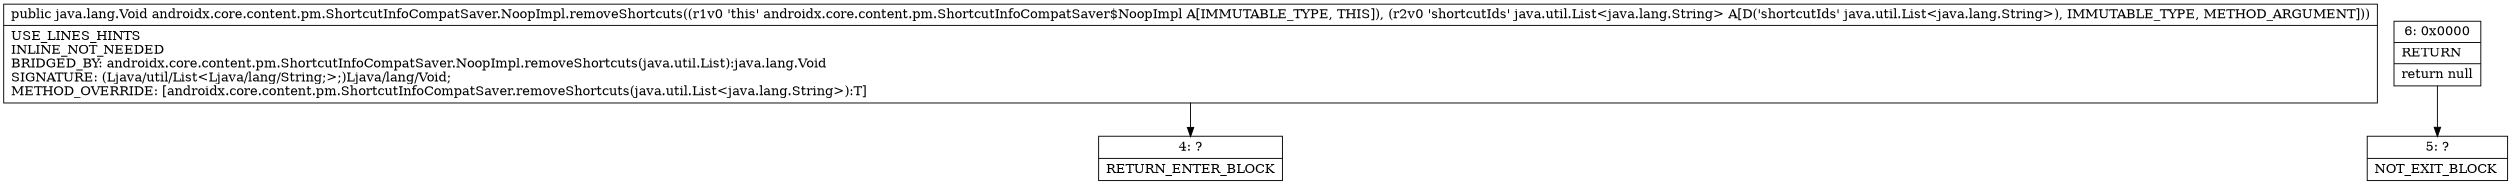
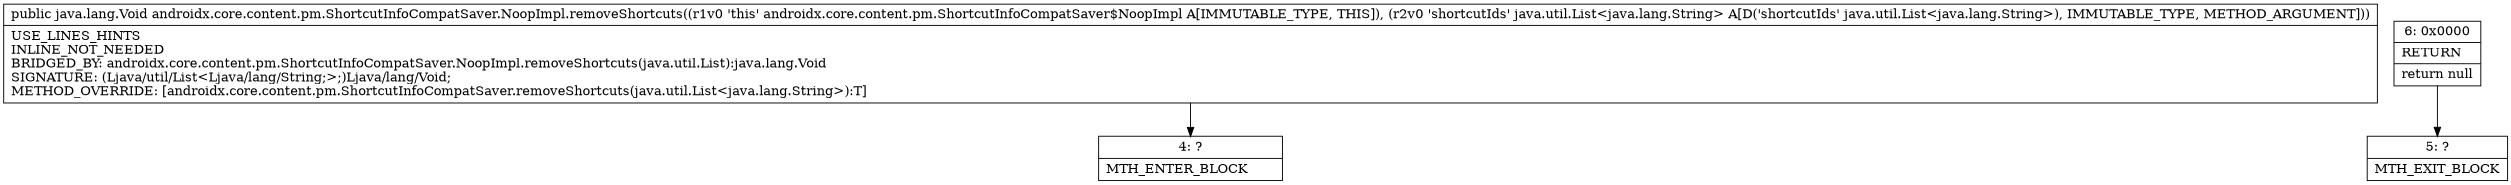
(1191, 169) -> (1177, 169)
(2436, 169) -> (2437, 169)
